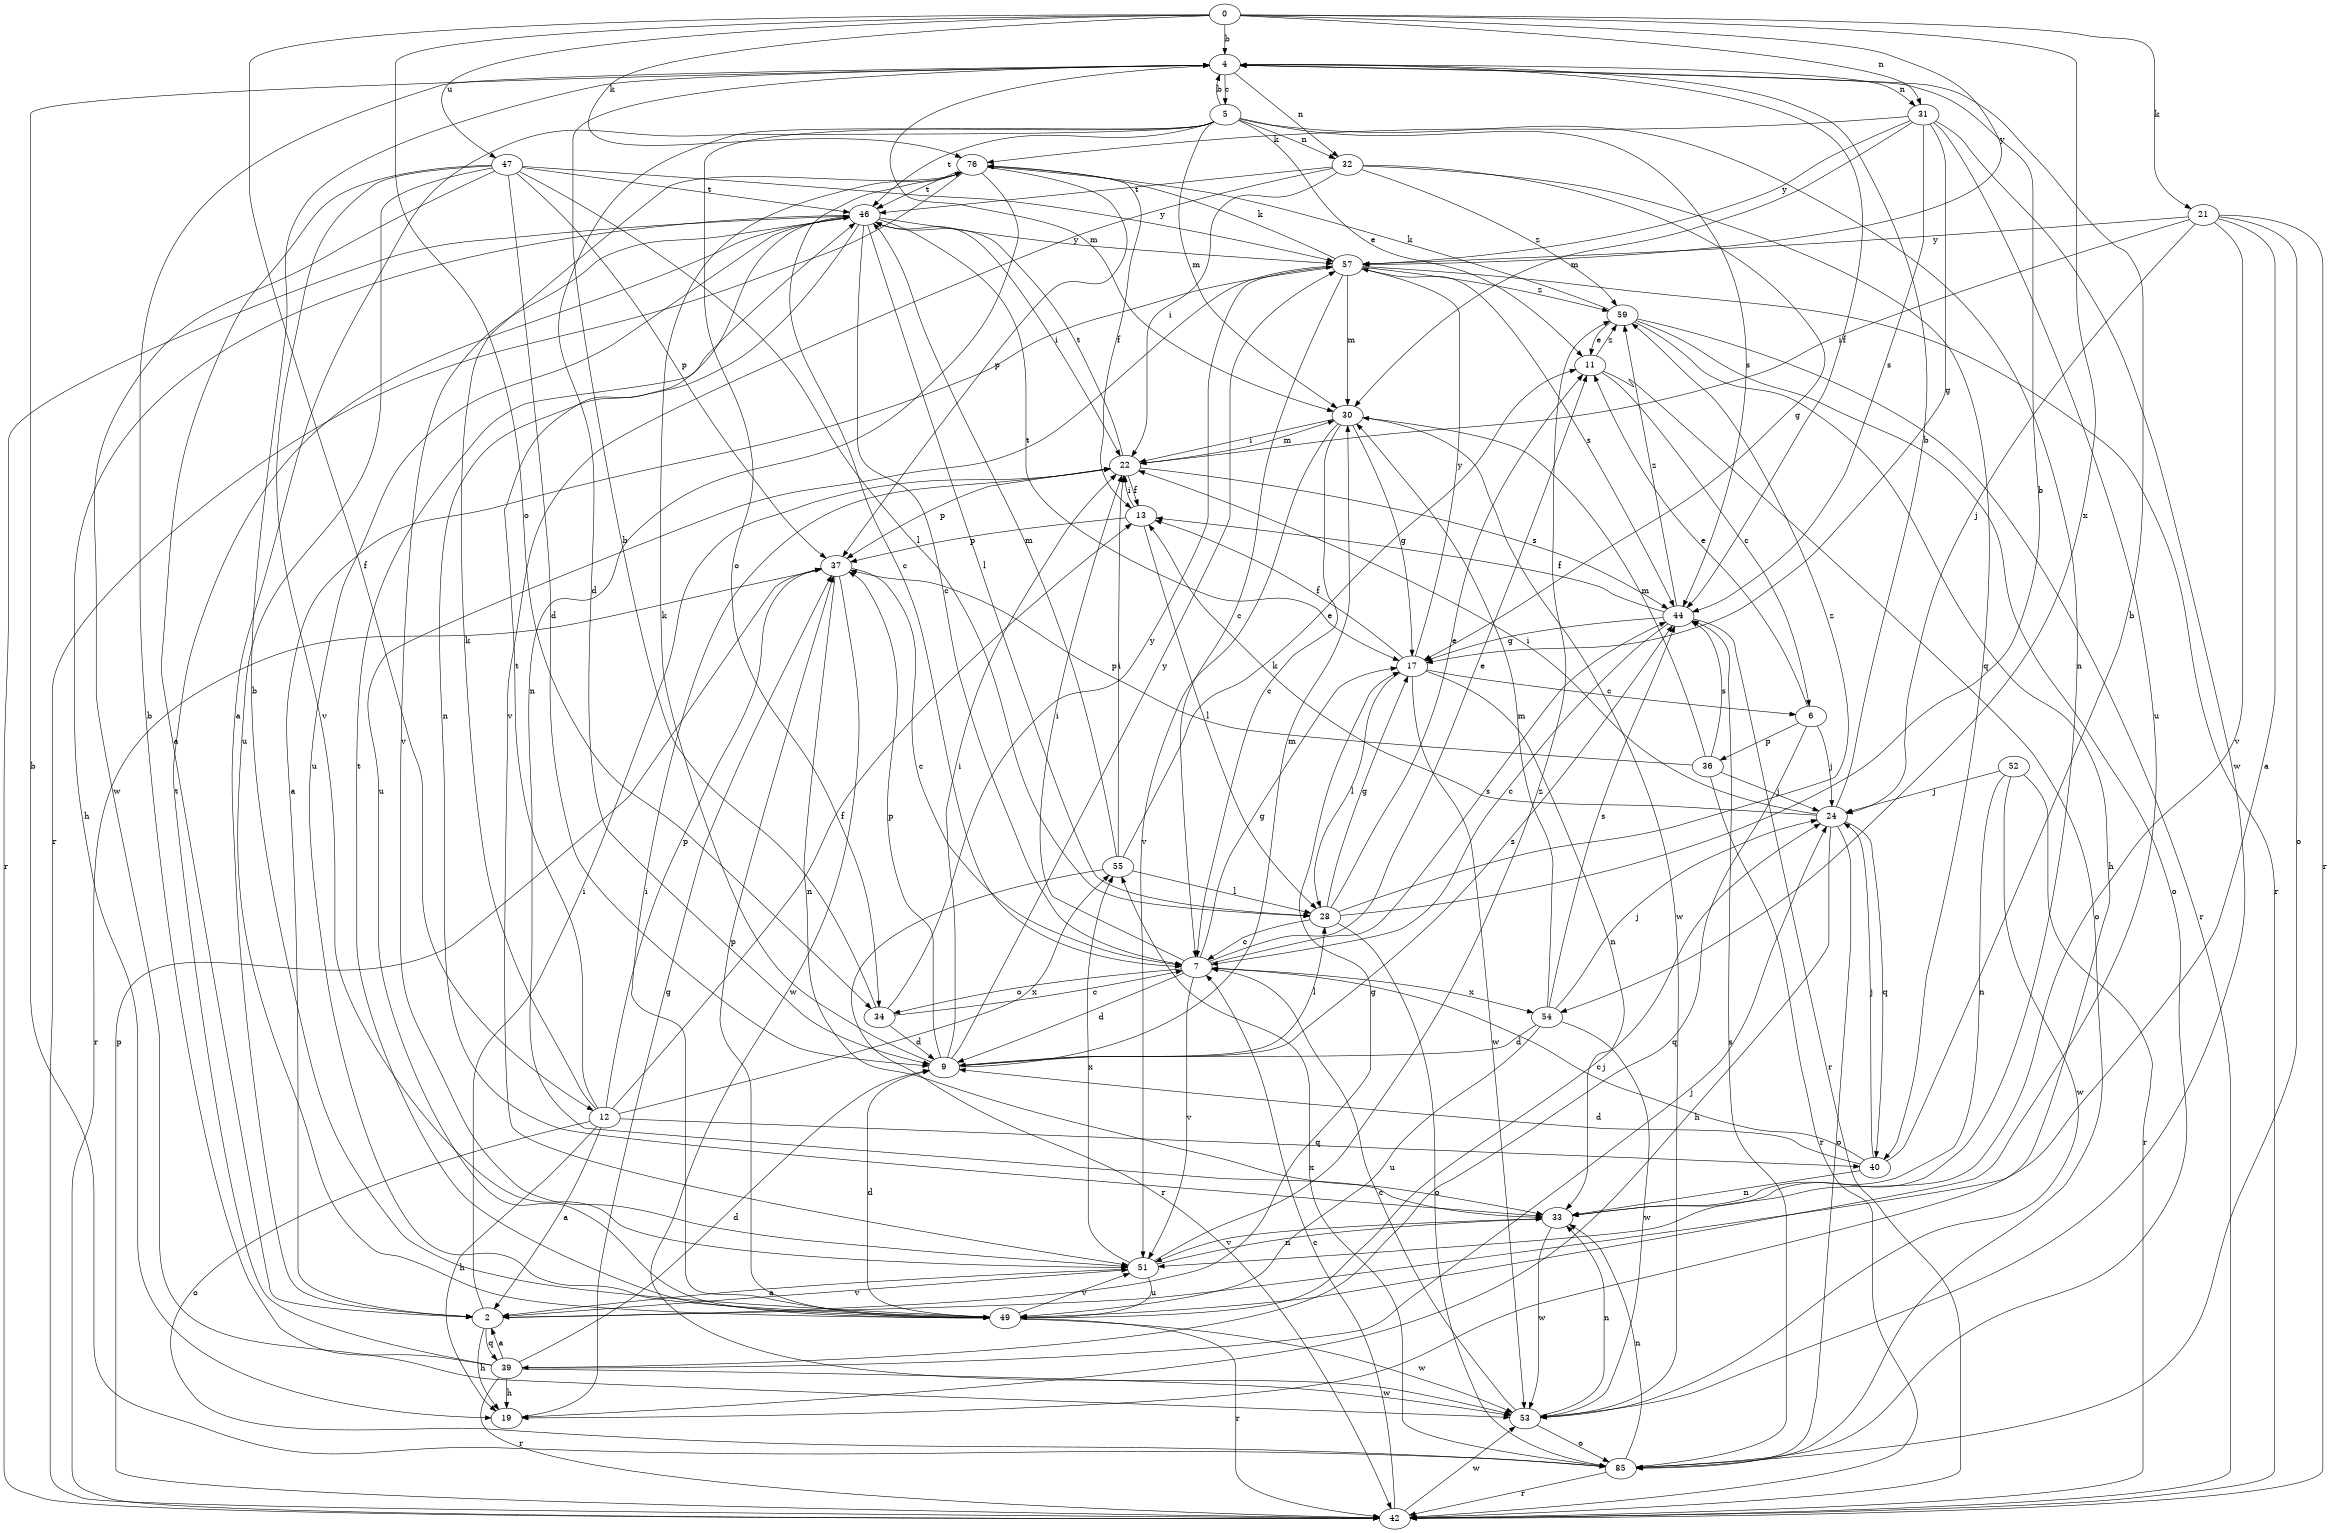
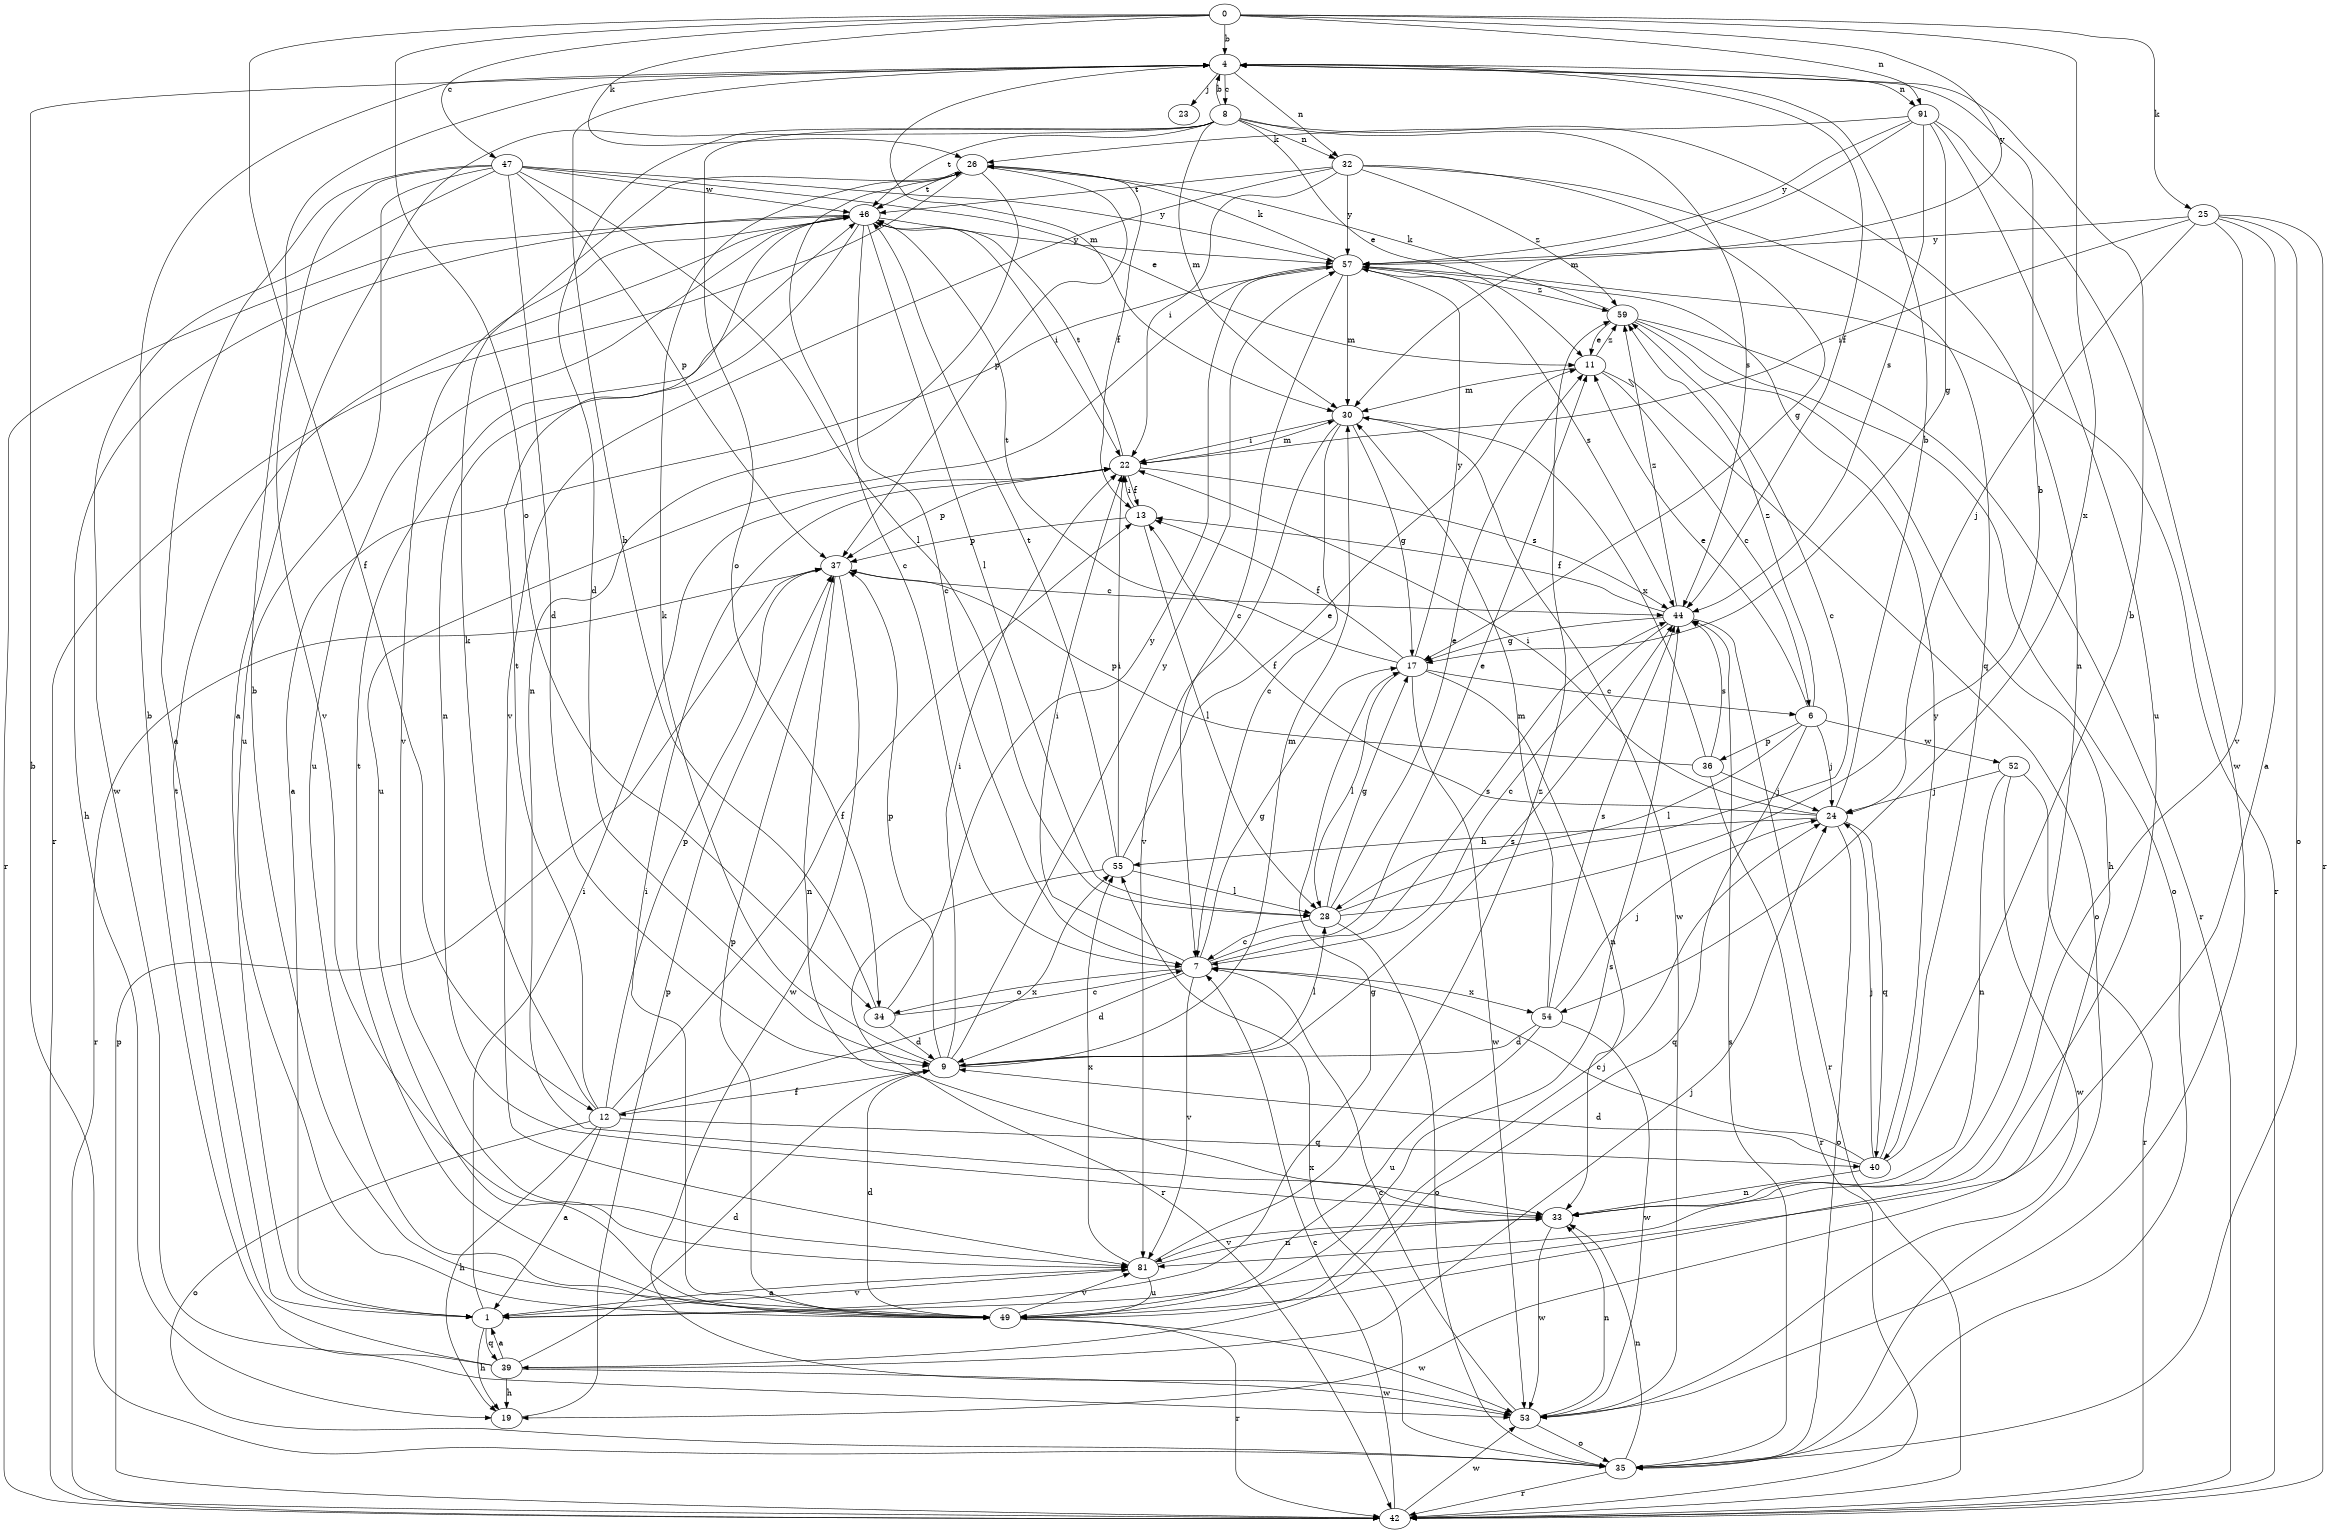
(450, 90) -> (450, 90)
none -> (1184, 115)
(1225, 115) -> (1225, 115)
(1923, 115) -> (1923, 115)
(972, 165) -> (972, 165)
(710, 190) -> (710, 190)
none -> (1348, 212)
(2204, 215) -> (2204, 215)
none -> (1054, 235)
none -> (1471, 385)
none -> (1761, 510)
(1057, 512) -> (1056, 530)
none -> (1900, 532)
(1029, 541) -> (1029, 541)
(1646, 591) -> (1646, 591)
(1832, 616) -> (1832, 616)
(1275, 666) -> (1275, 666)
none -> (1910, 741)
(938, 823) -> (1253, 602)
none -> (1553, 838)
(669, 992) -> (669, 992)
none -> (777, 1092)
none -> (1490, 1109)
(1143, 1268) -> (1143, 1268)
(488, 1318) -> (488, 1318)
(1353, 1337) -> (1478, 838)
(1621, 1469) -> (1621, 1469)
(897, 1497) -> none
